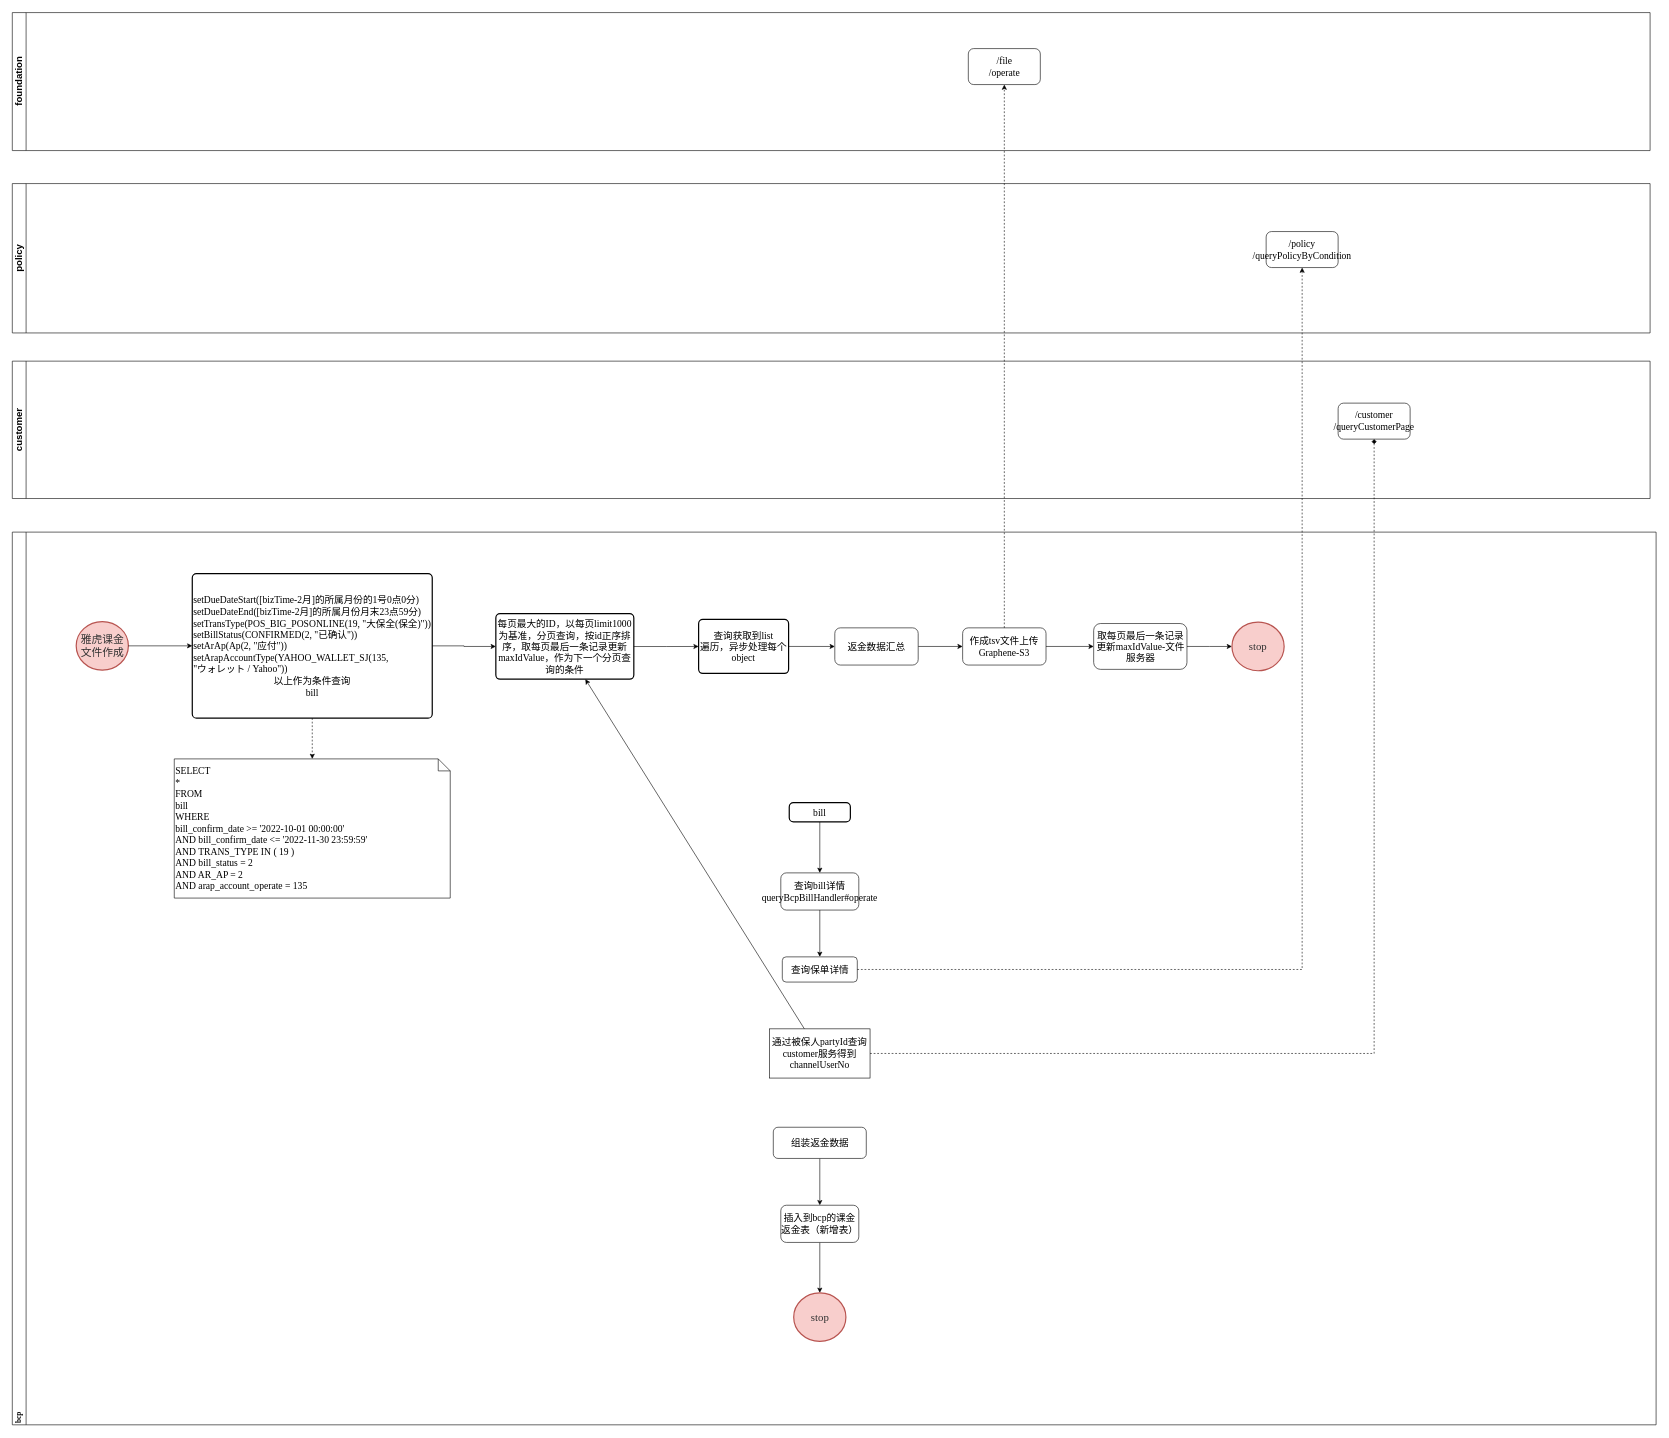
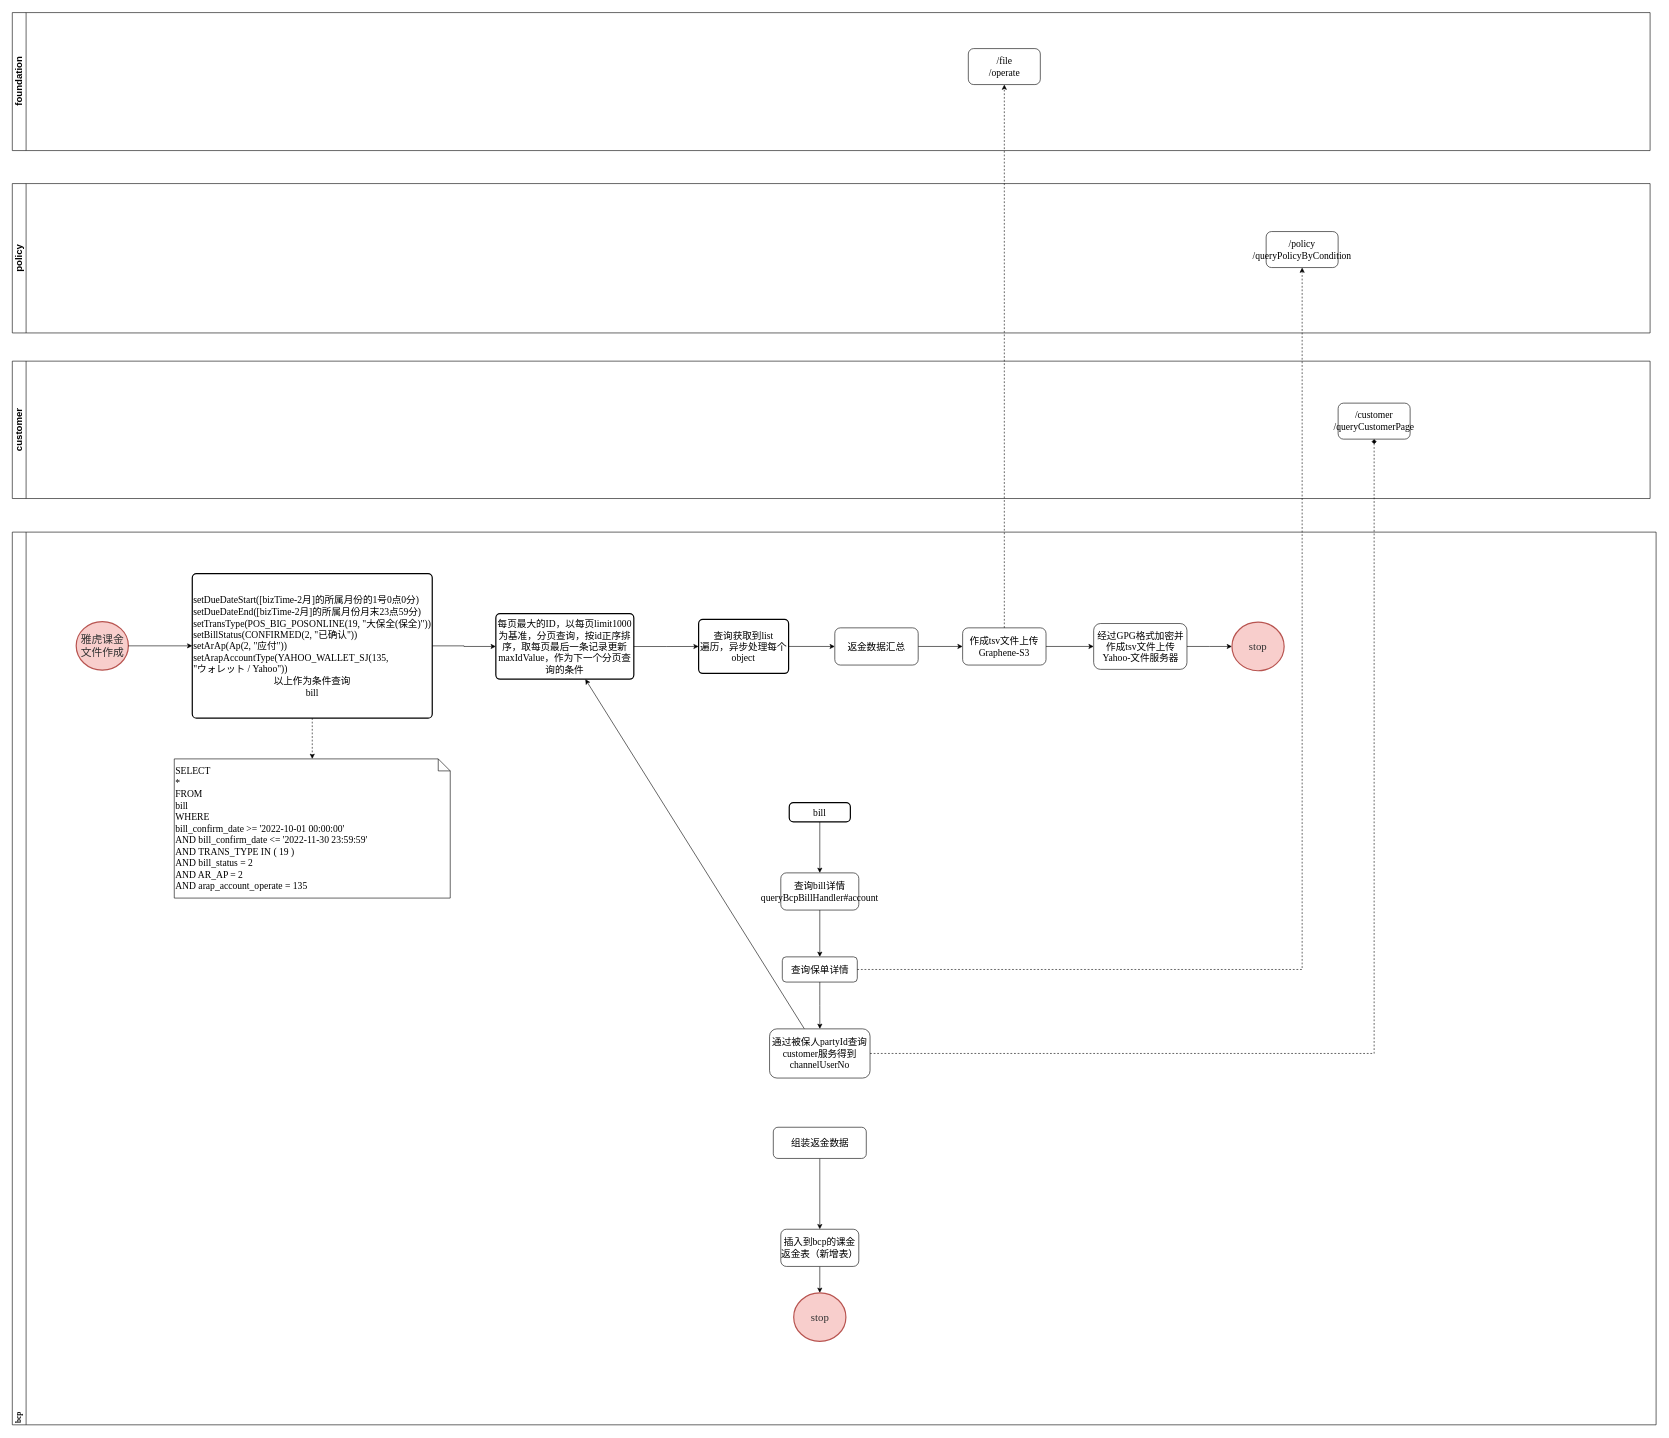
(1141, 647) -> (1141, 647)
(820, 891) -> (820, 891)
none -> (820, 1023)
(820, 1053) -> (820, 1053)
(820, 1224) -> (820, 1248)
